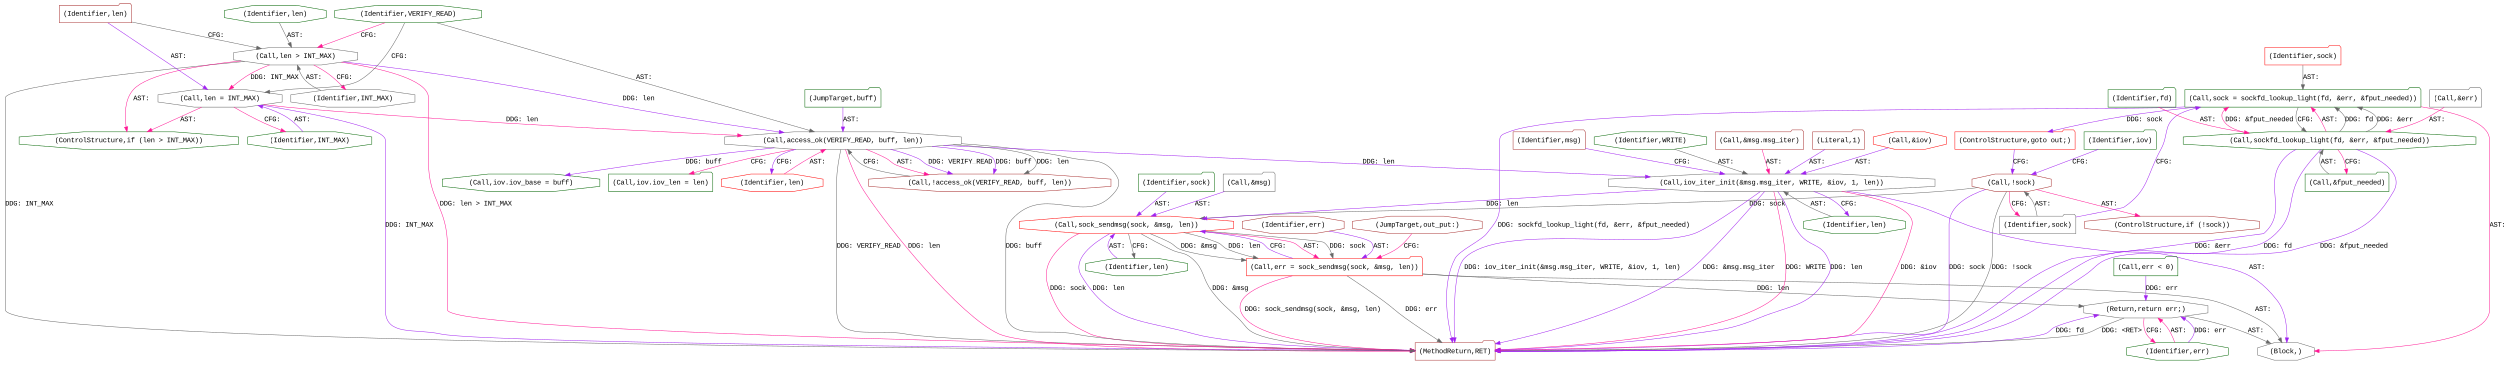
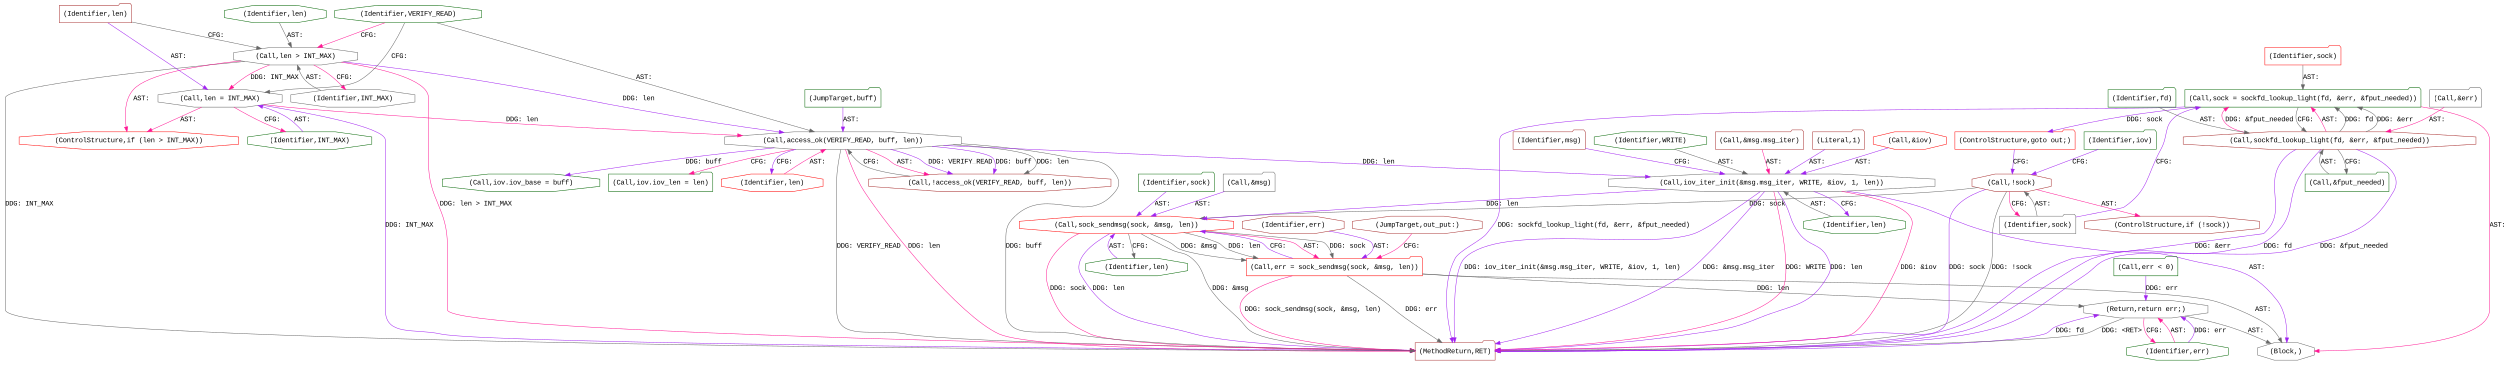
(2200, 123) -> (2200, 123)
(129, 141) -> (129, 141)
(2330, 141) -> (2330, 141)
(2343, 159) -> (2343, 159)
